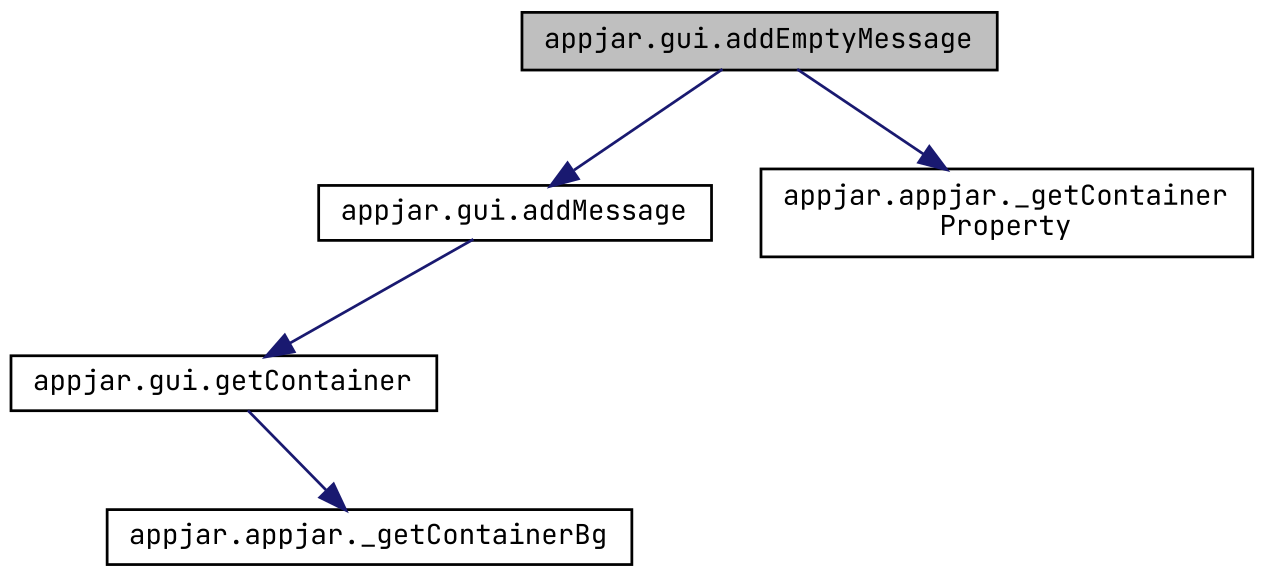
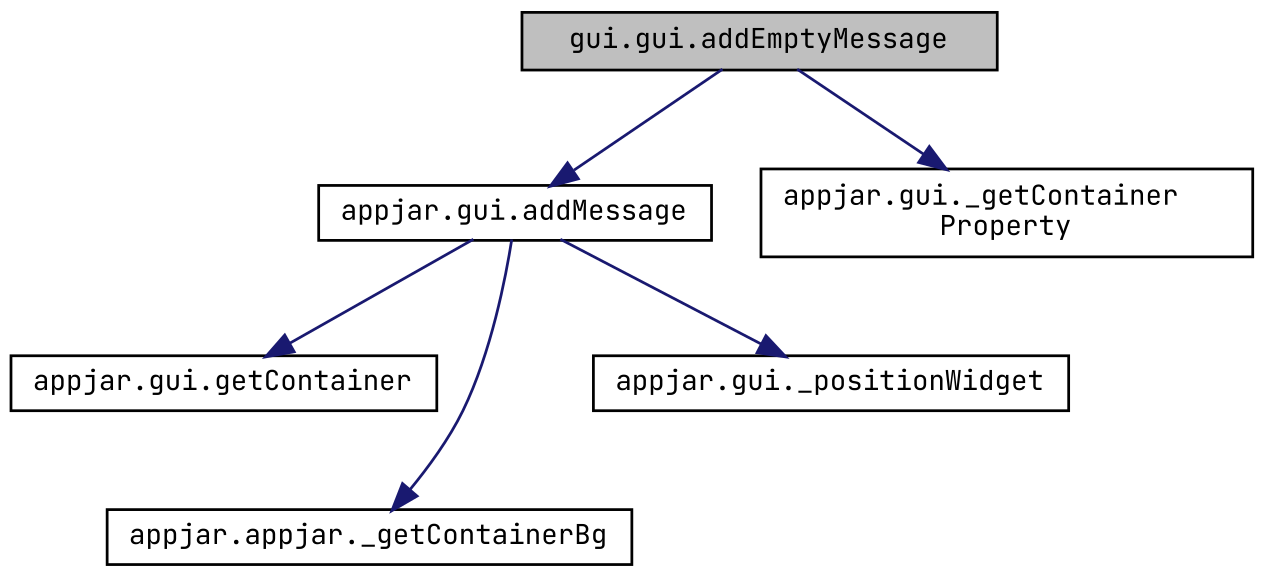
(760, 41) -> (760, 41)
(1007, 213) -> (1007, 213)
none -> (831, 383)
(287, 450) -> (479, 372)
